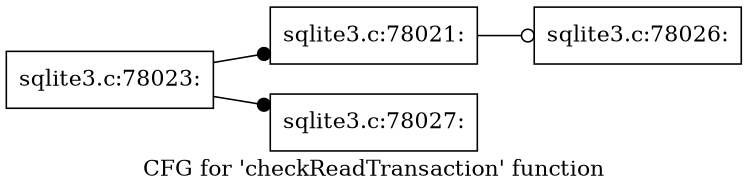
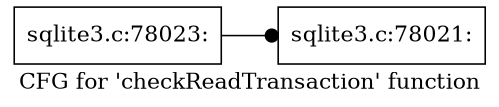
(638, 36) -> none
(374, 122) -> none
